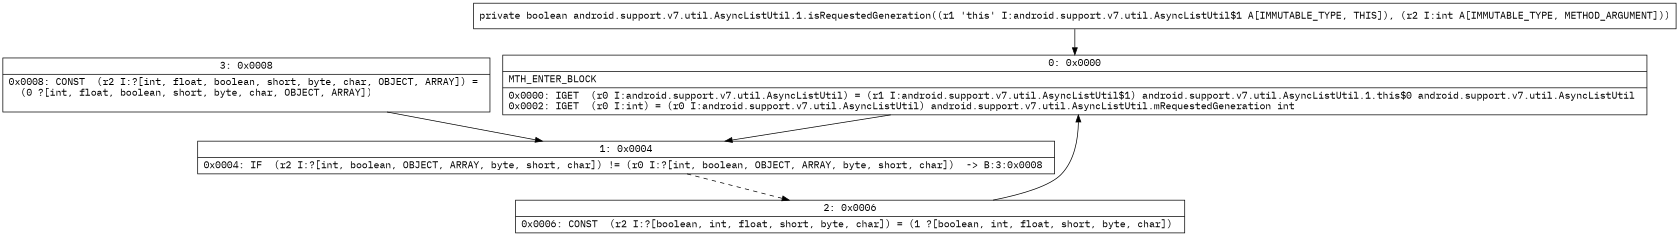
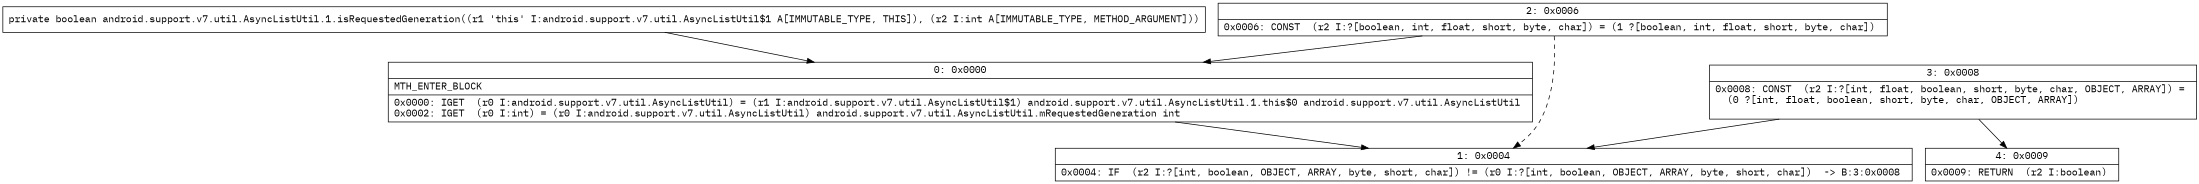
none -> (2022, 165)
(735, 186) -> (1550, 95)
